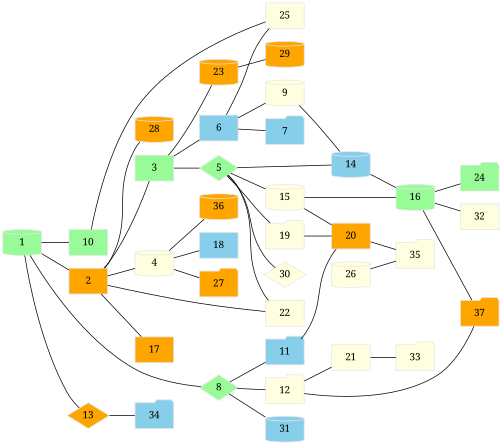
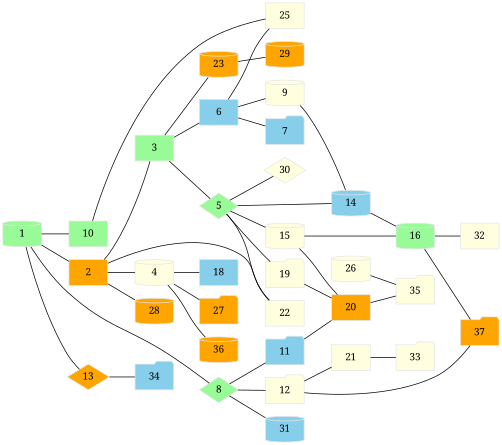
(480, 178) -> none
(154, 350) -> none
